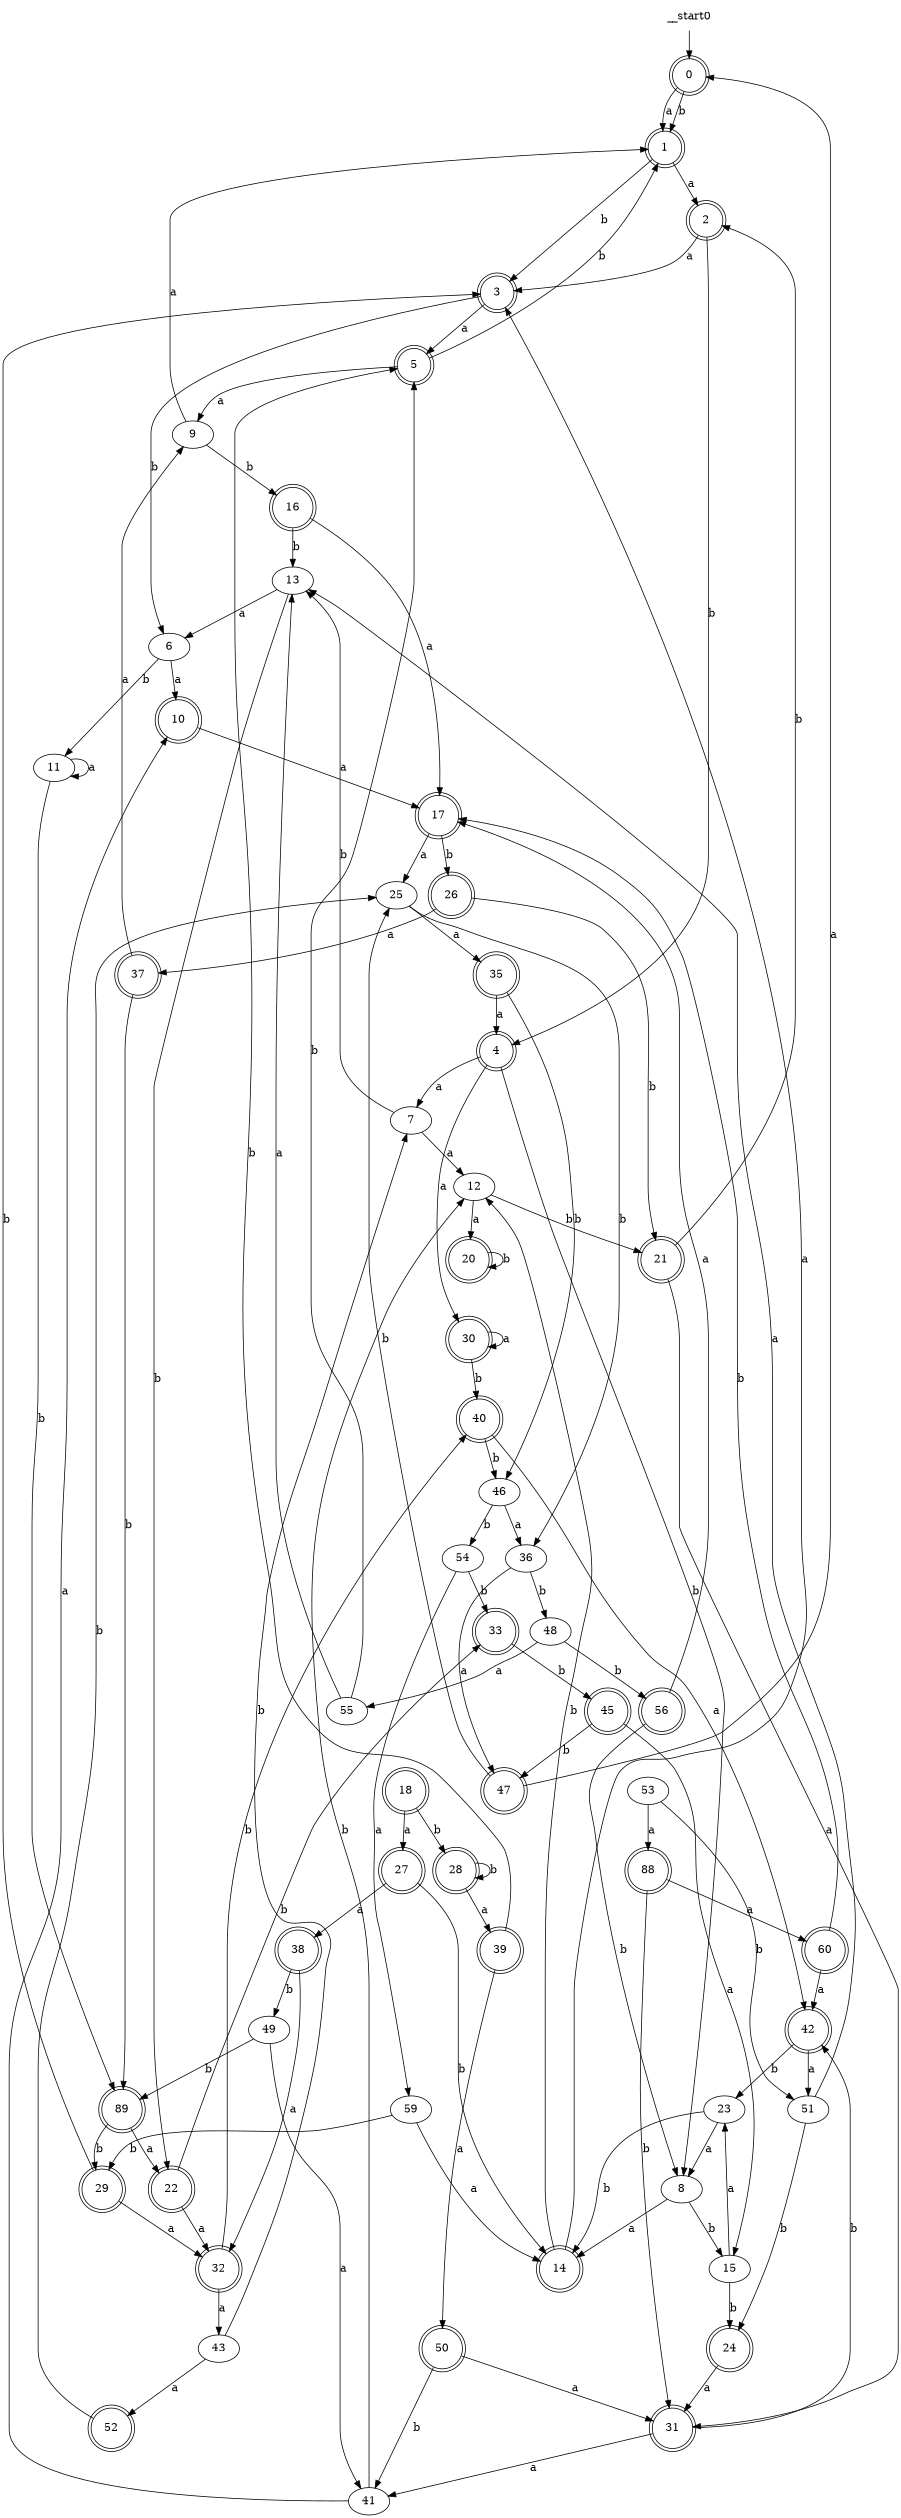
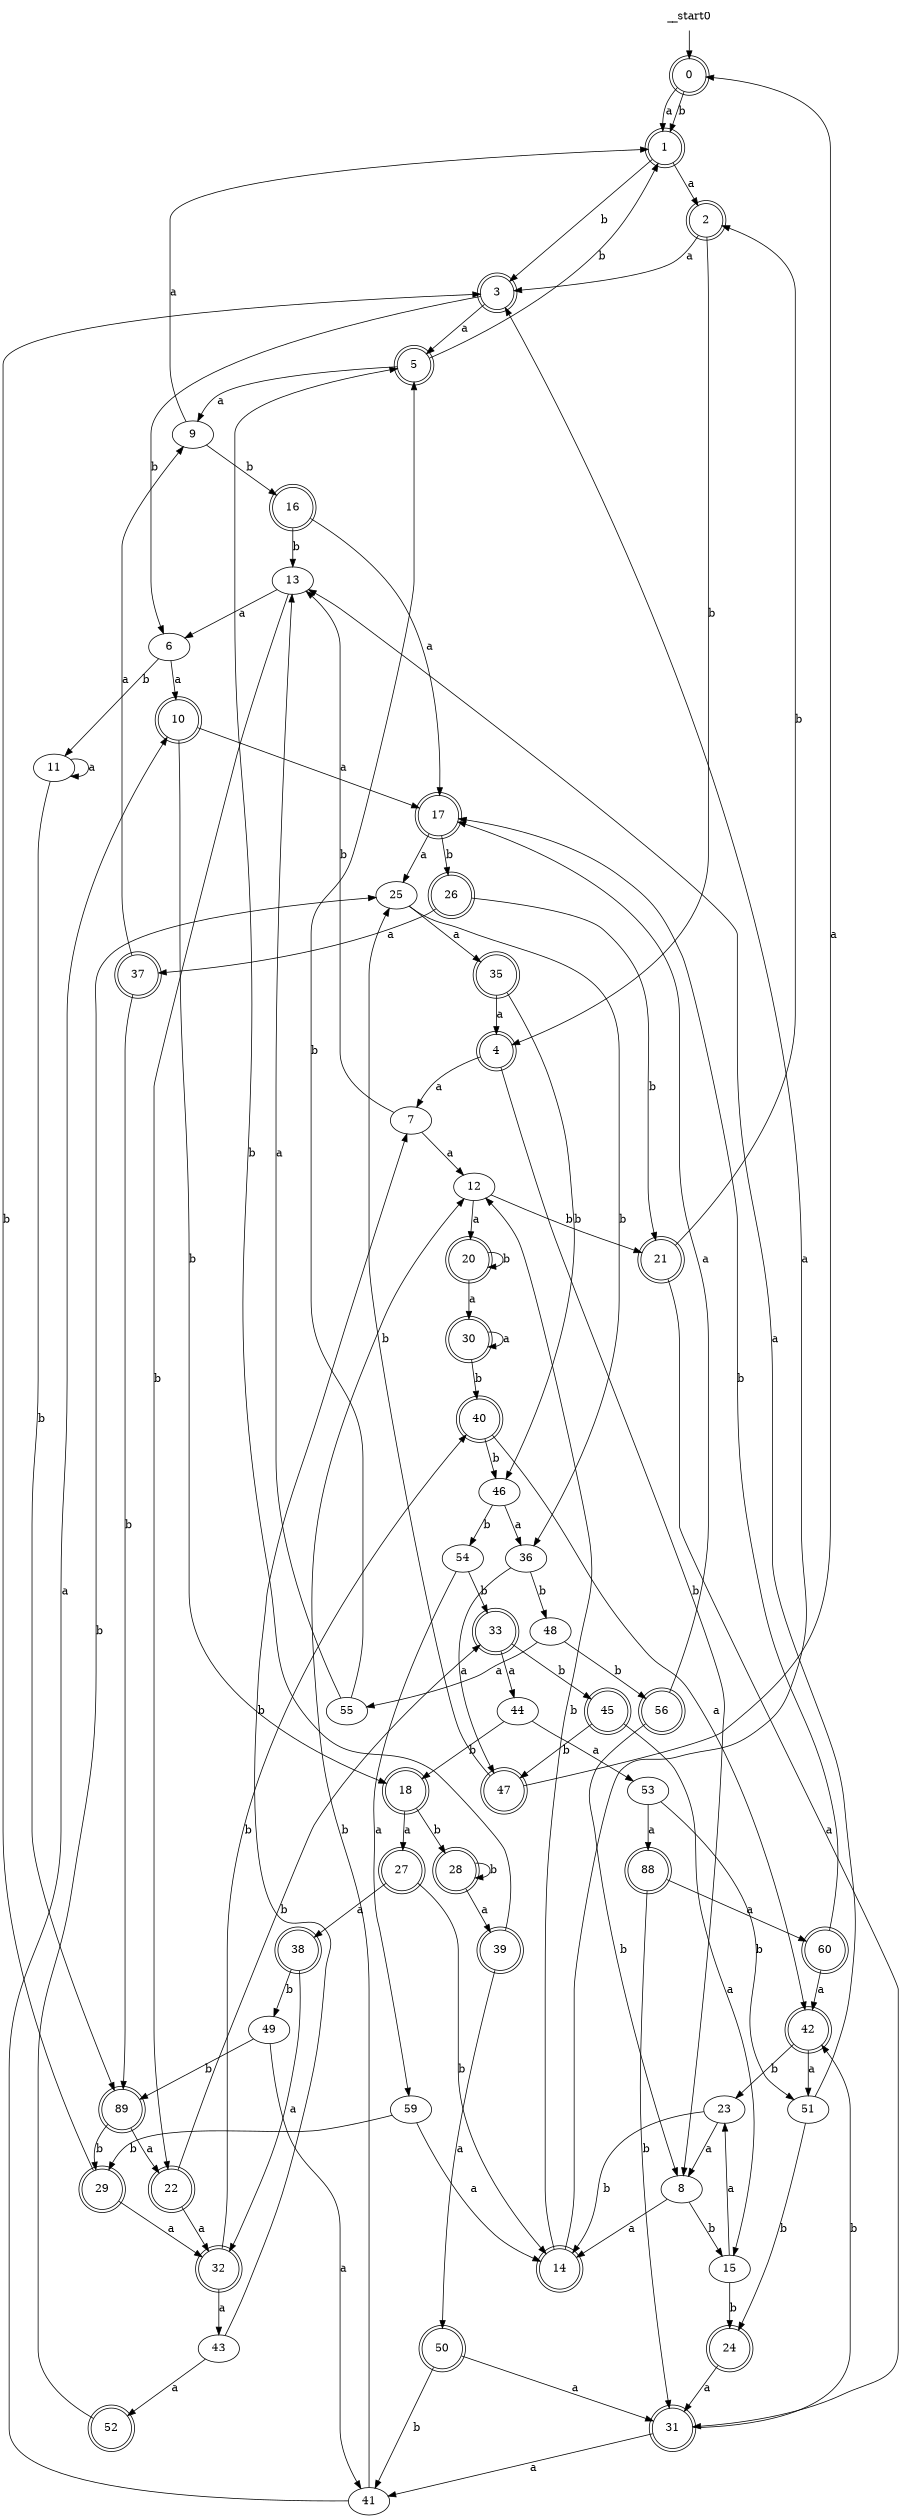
(439, 1186) -> (469, 1296)
none -> (189, 1308)
none -> (518, 1711)
